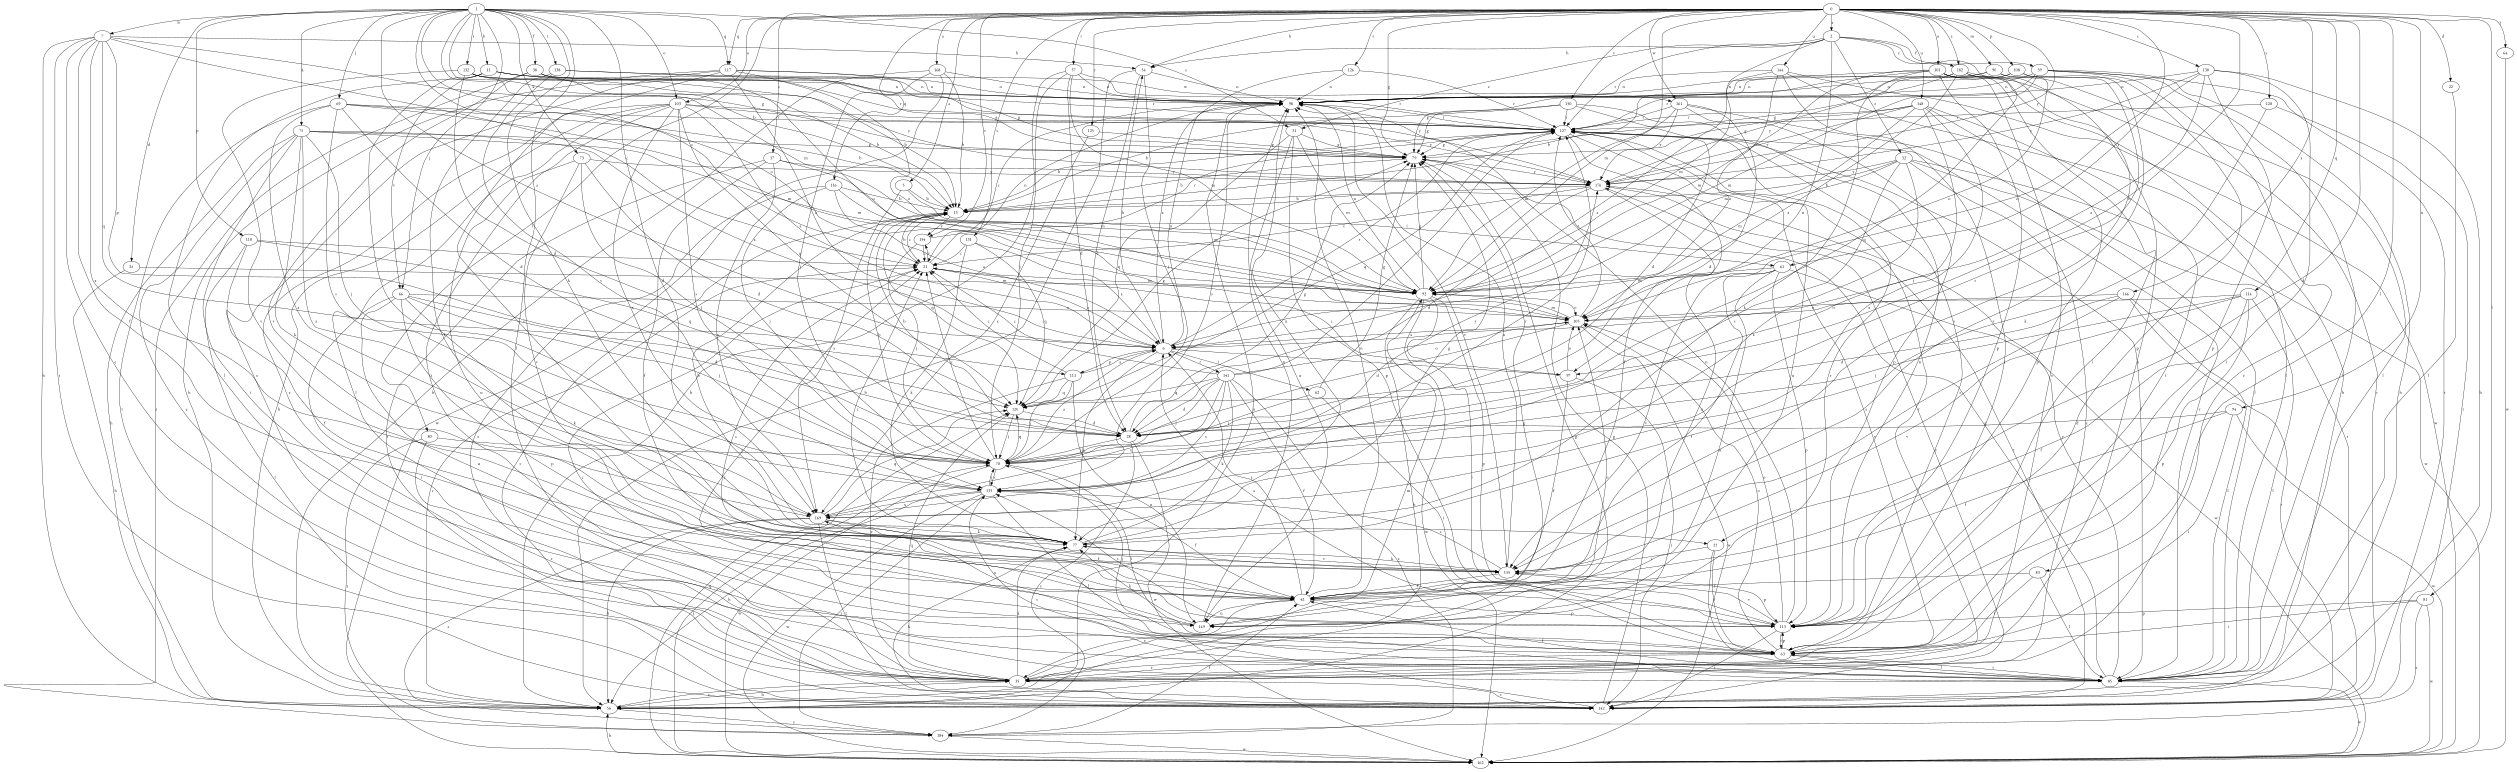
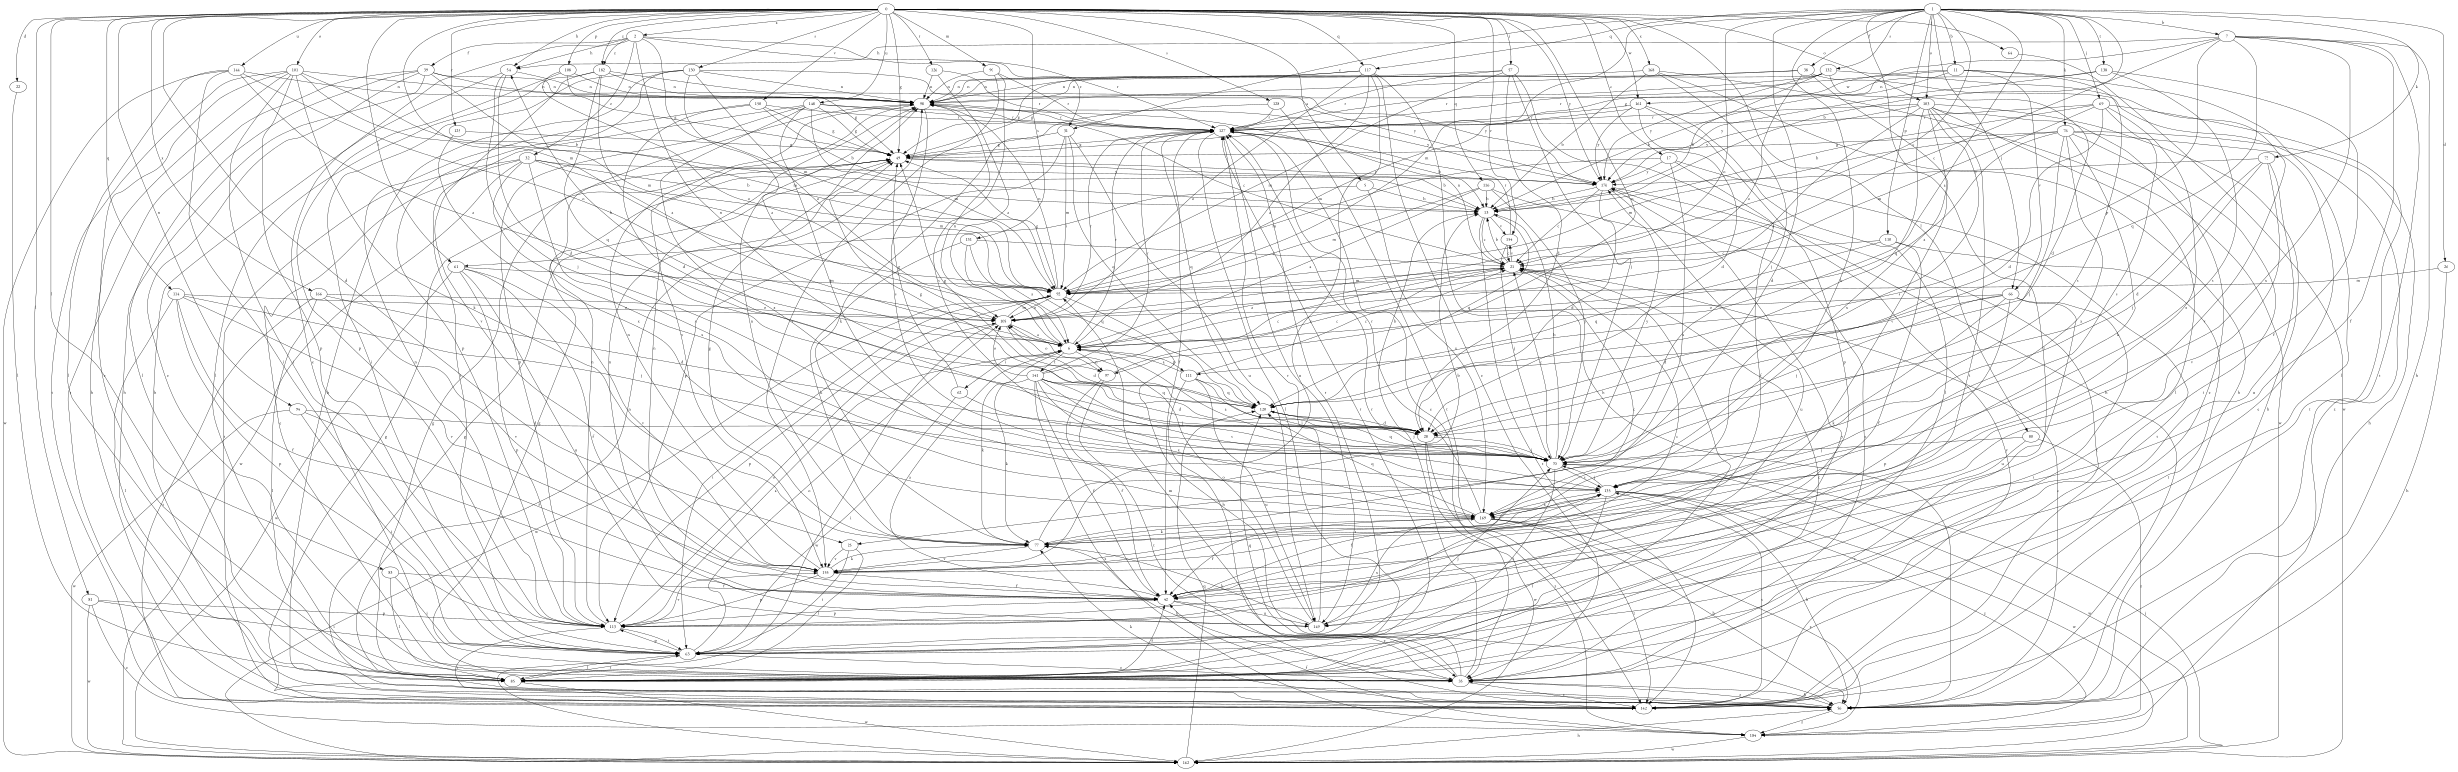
(1414, 158) -> (898, 158)
(357, 557) -> none
